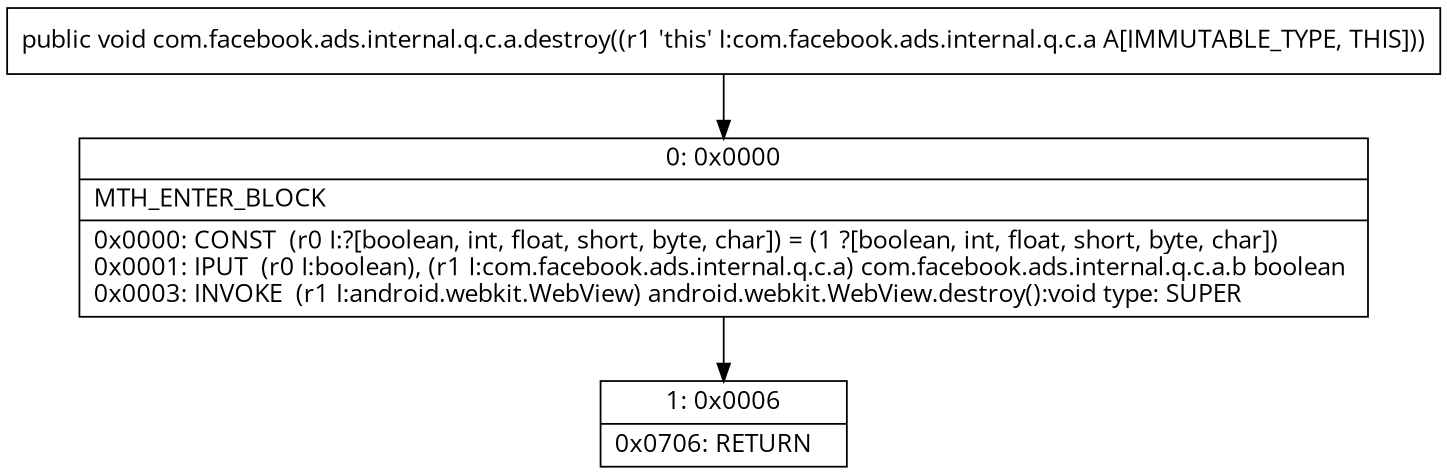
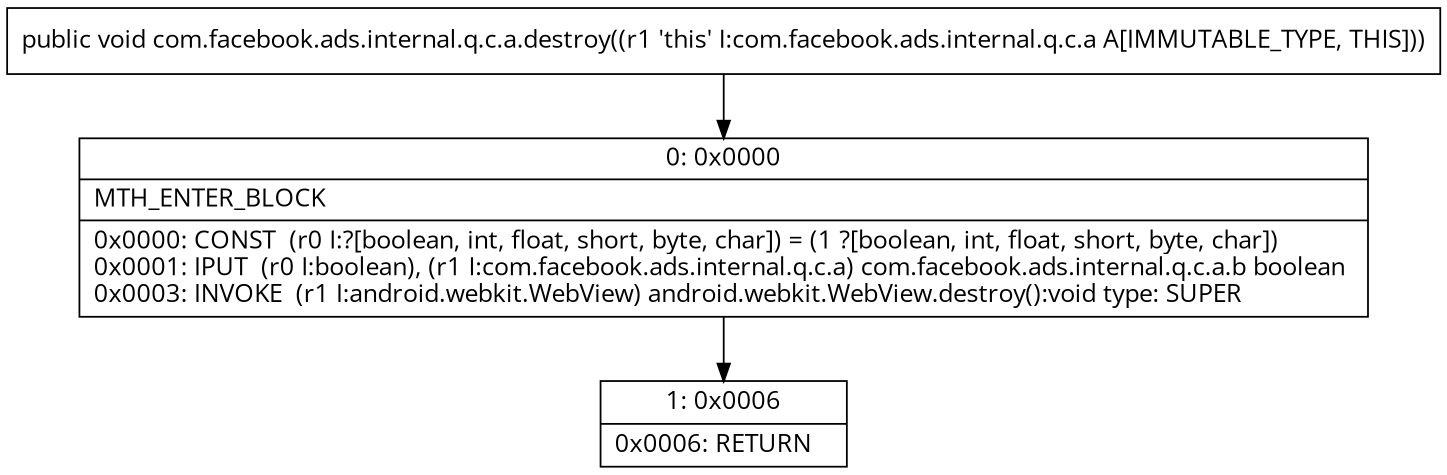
(724, 444) -> (724, 444)
